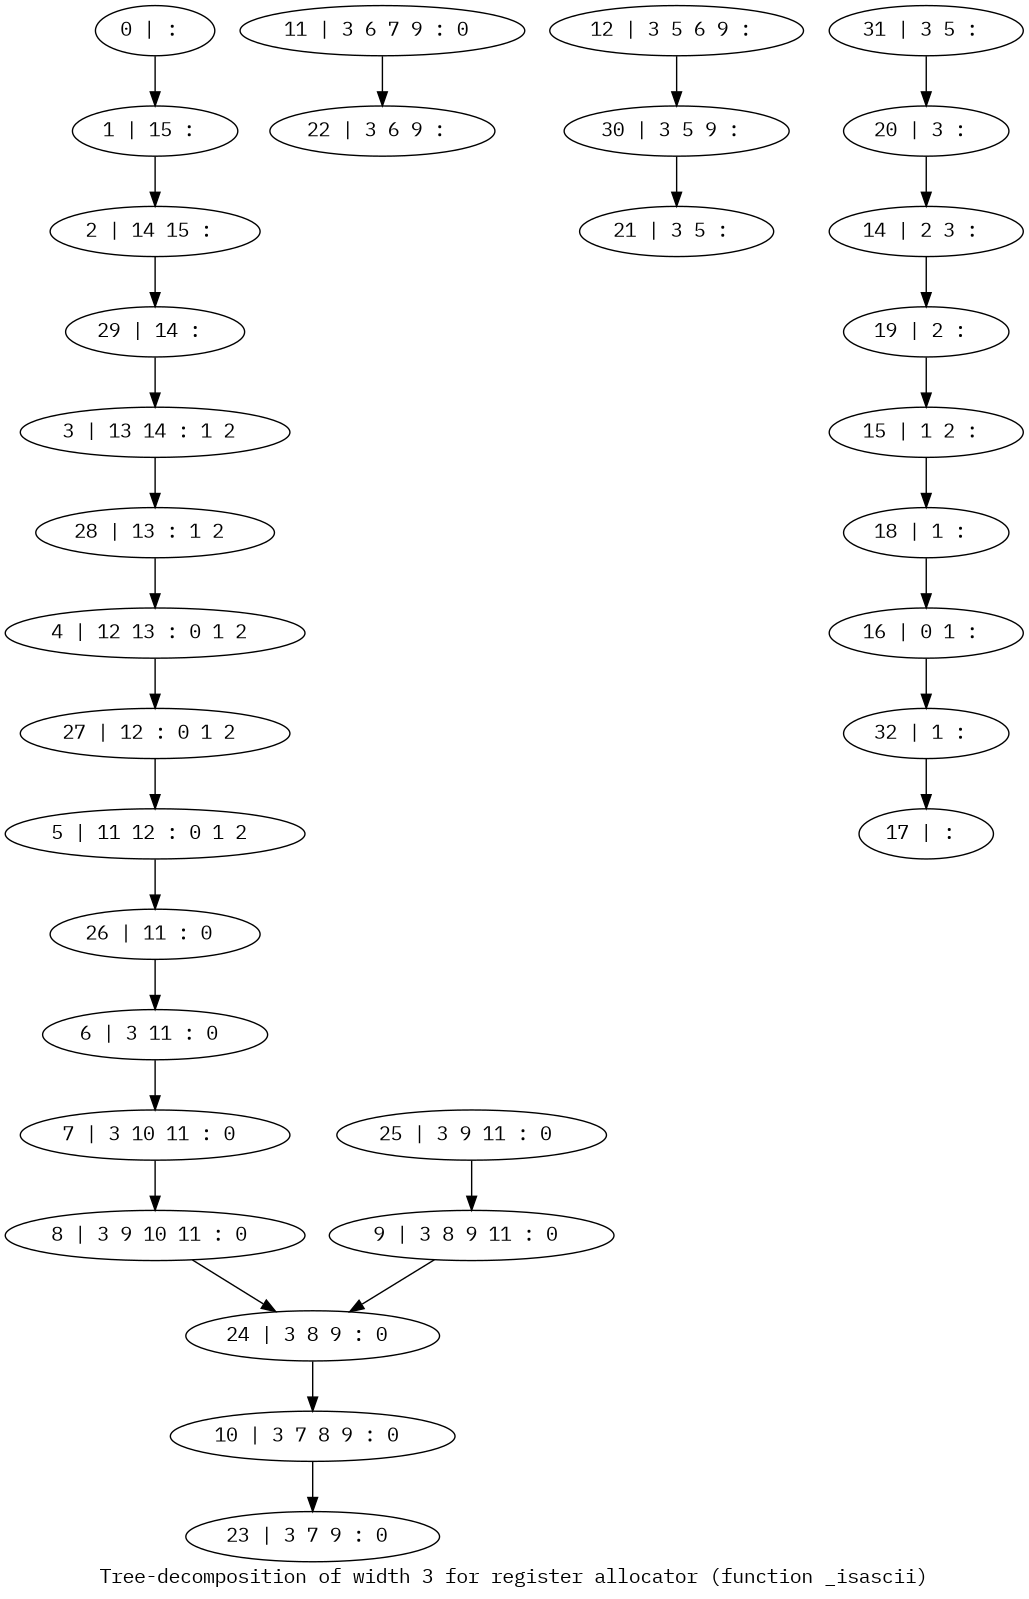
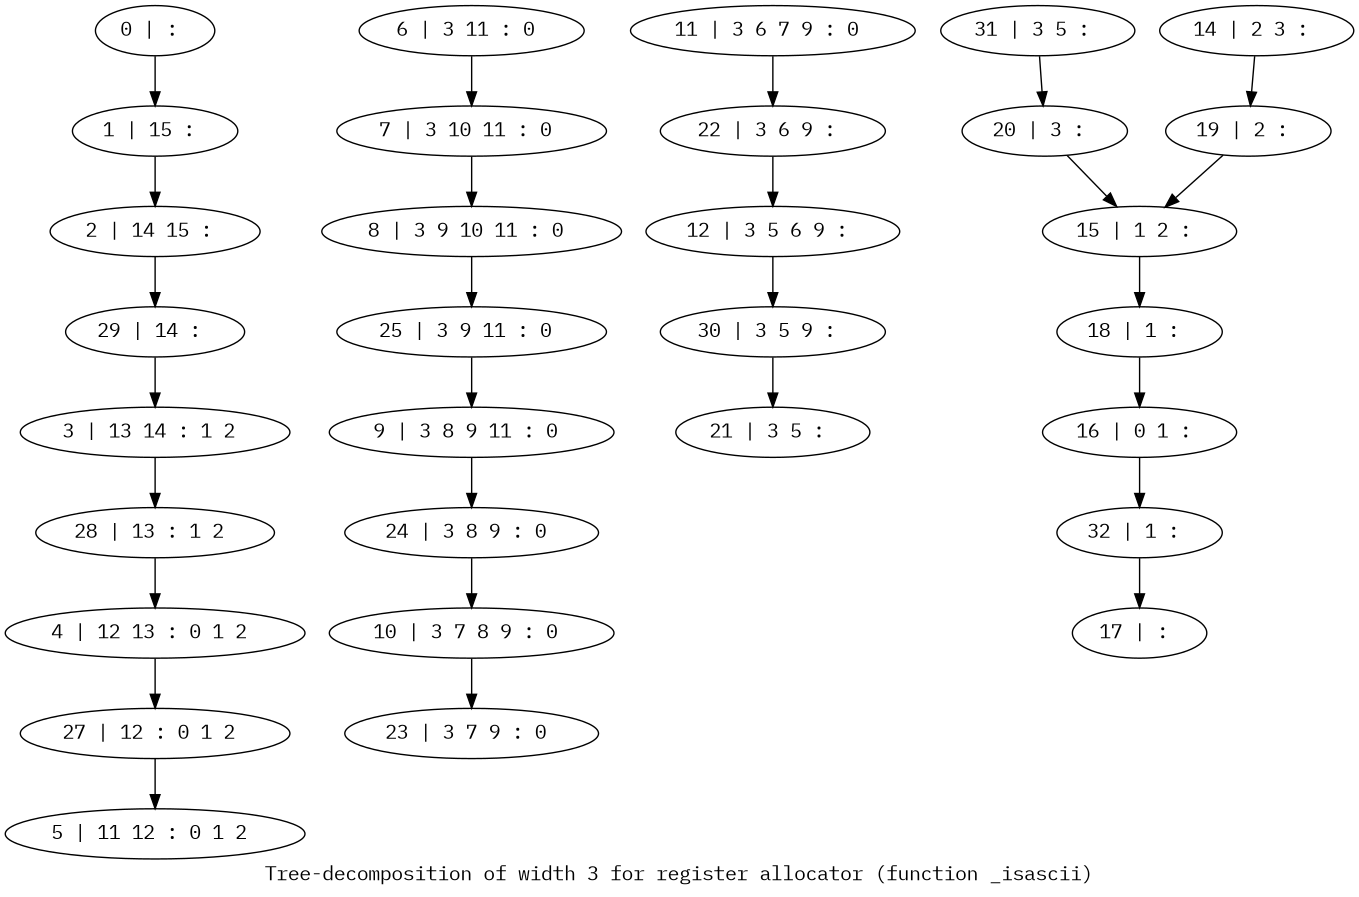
none -> (773, 174)
(926, 174) -> (1087, 176)
(155, 934) -> none
(228, 1282) -> (472, 275)
